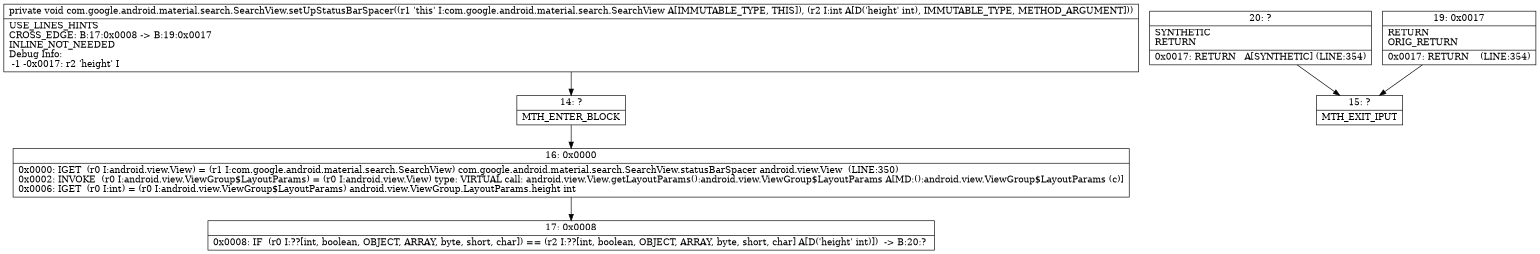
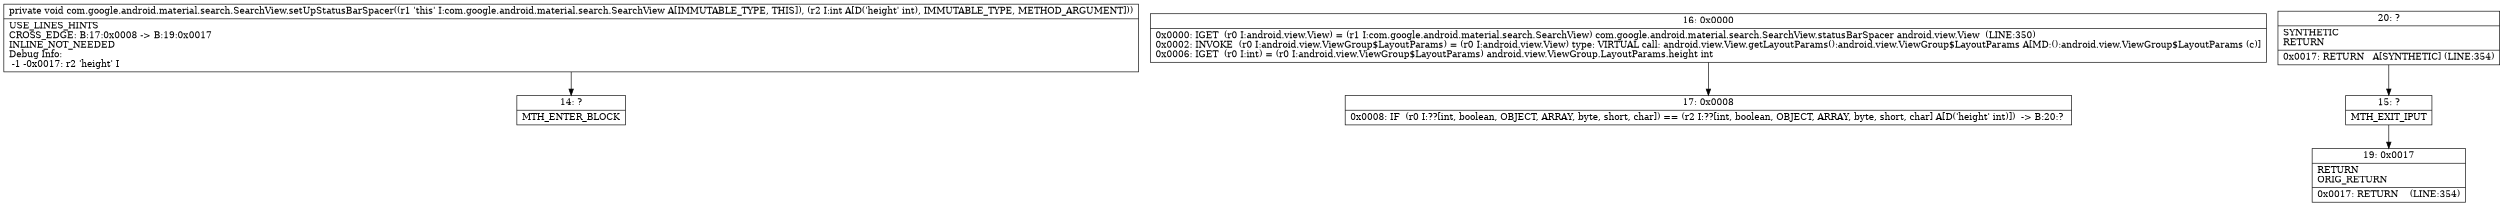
(1404, 78) -> (2389, 134)
(571, 133) -> none
